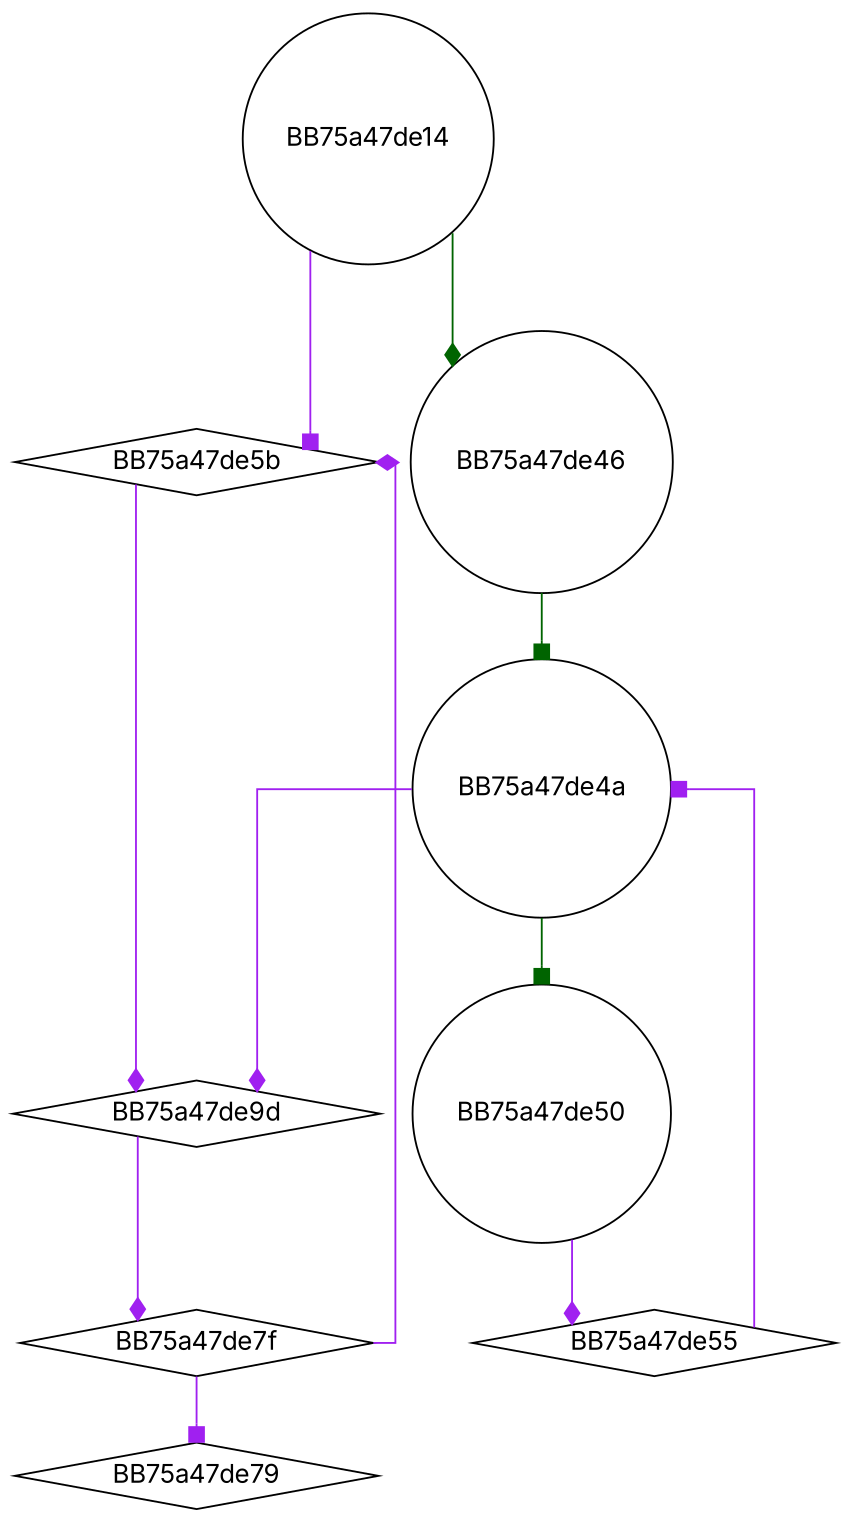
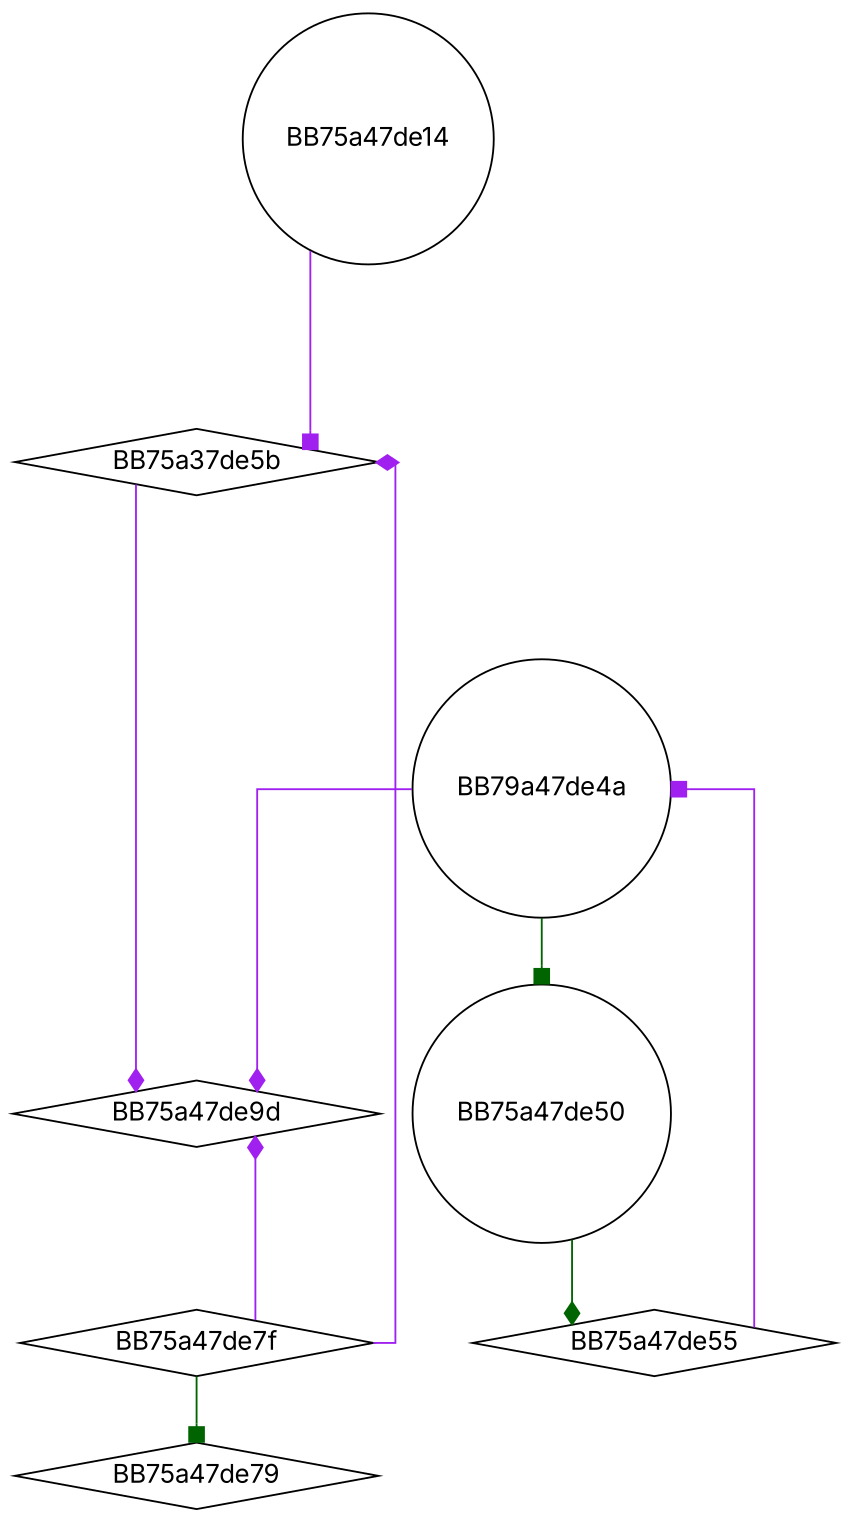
(197, 462) -> (197, 462)
(542, 462) -> none
(542, 788) -> (542, 788)
(138, 1217) -> (255, 1239)
(572, 1271) -> (572, 1271)
(197, 1400) -> (197, 1400)
